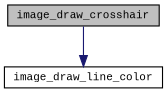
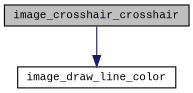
(83, 15) -> (97, 15)
